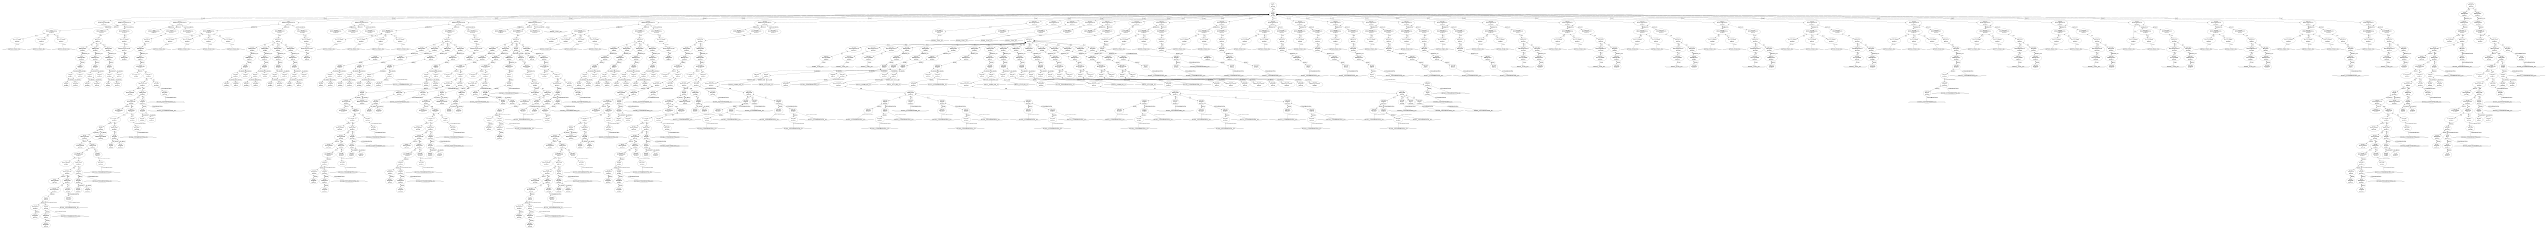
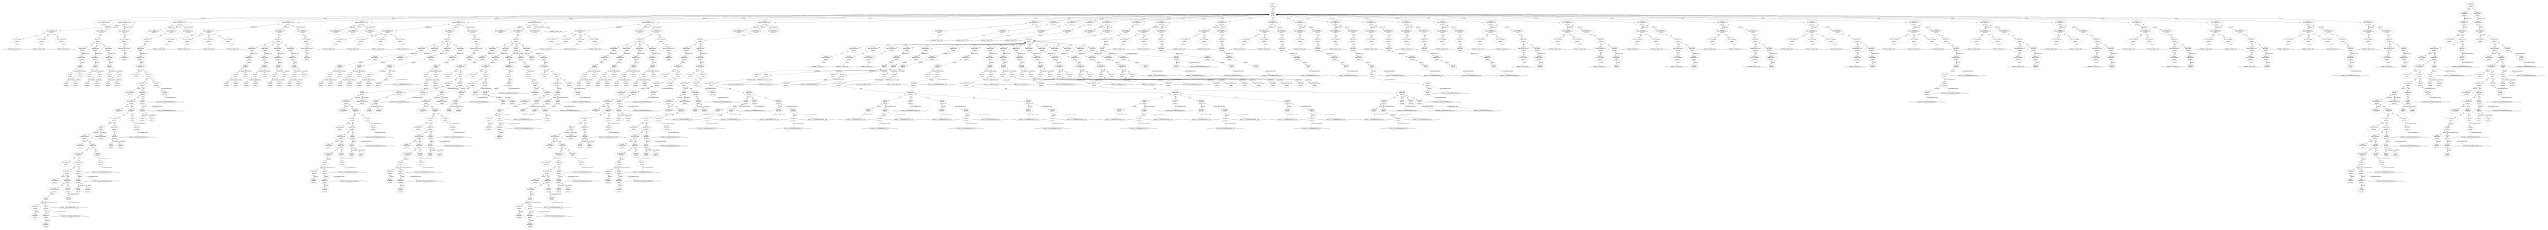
(2133, 32) -> (2139, 36)
(640, 36) -> (648, 36)
